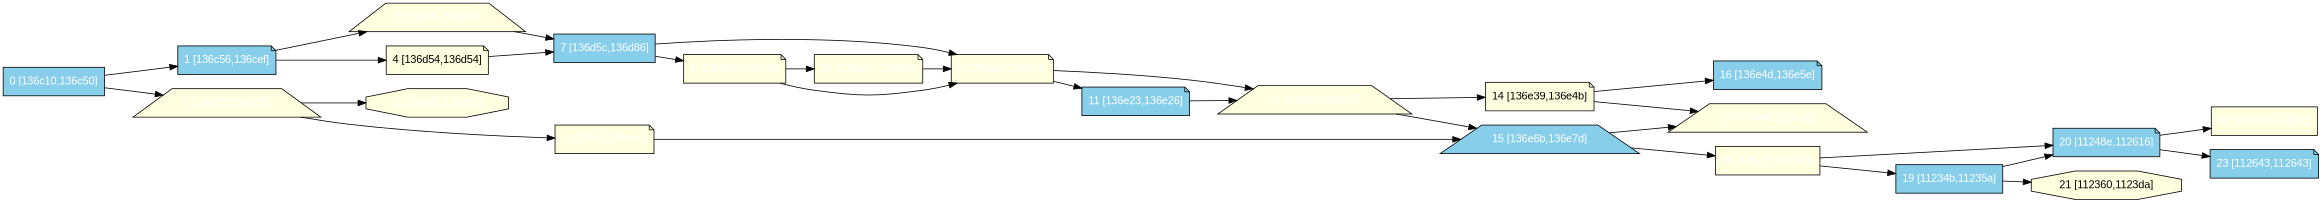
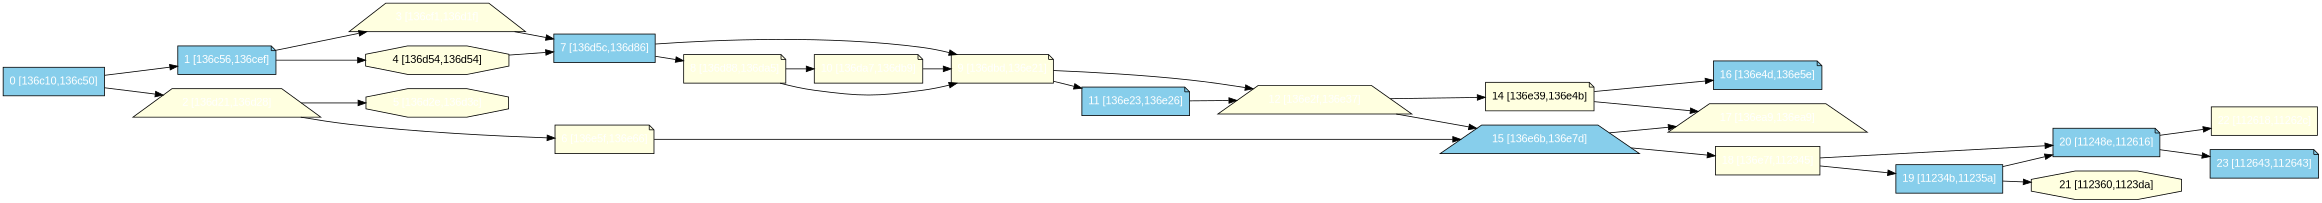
(437, 60) -> (437, 60)
